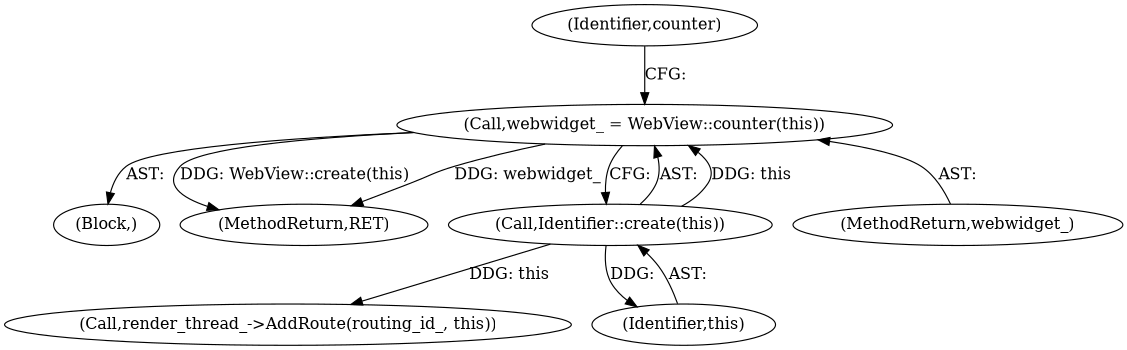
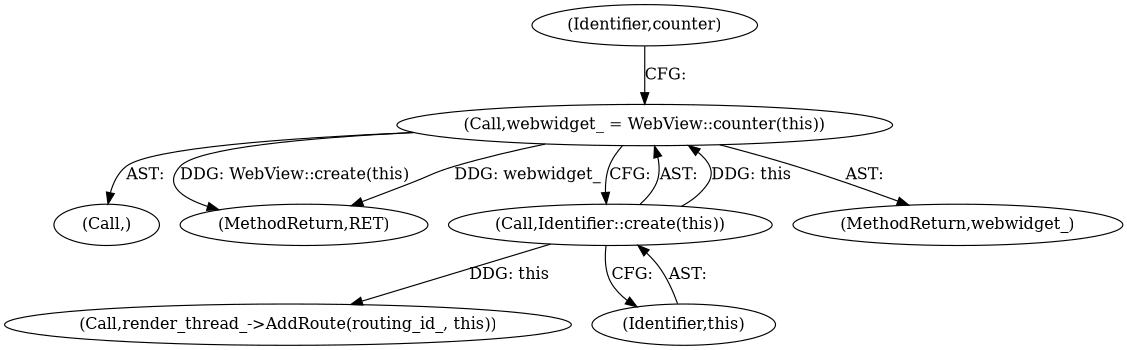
(900, 157) -> (810, 171)
(107, 225) -> (107, 225)
(635, 275) -> (635, 275)
